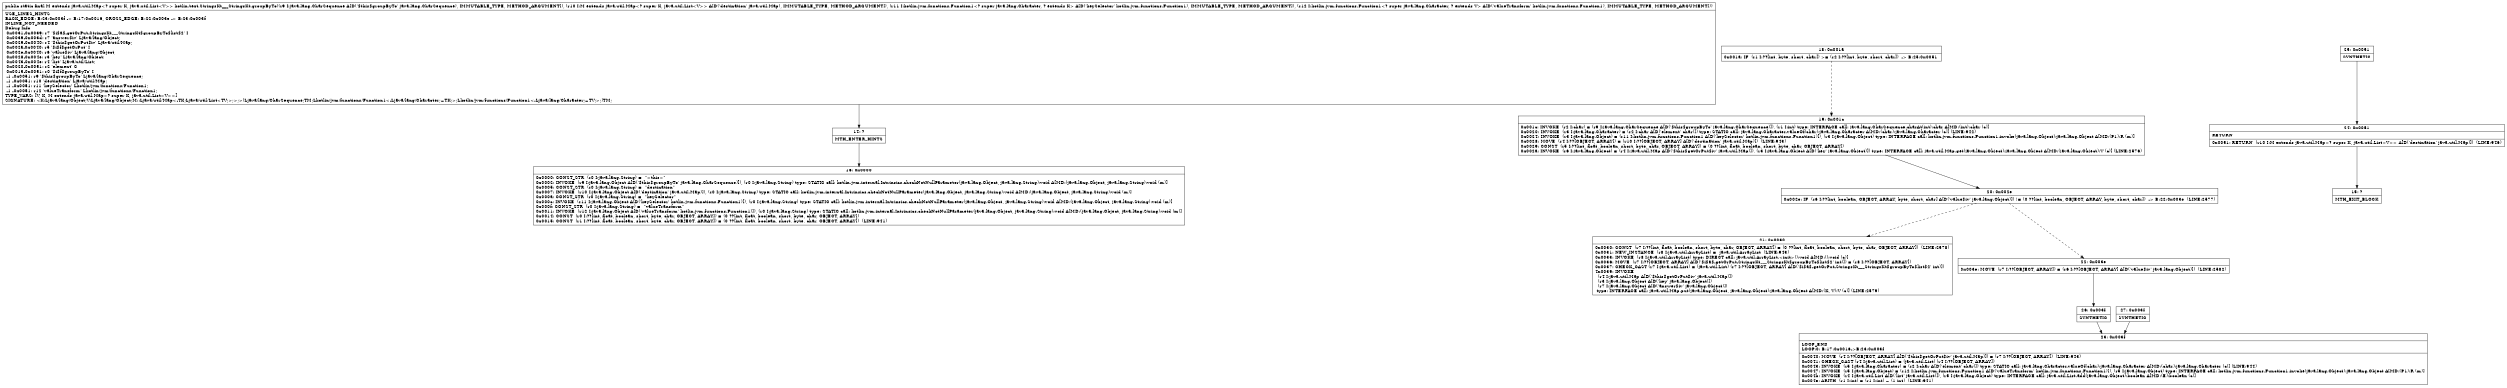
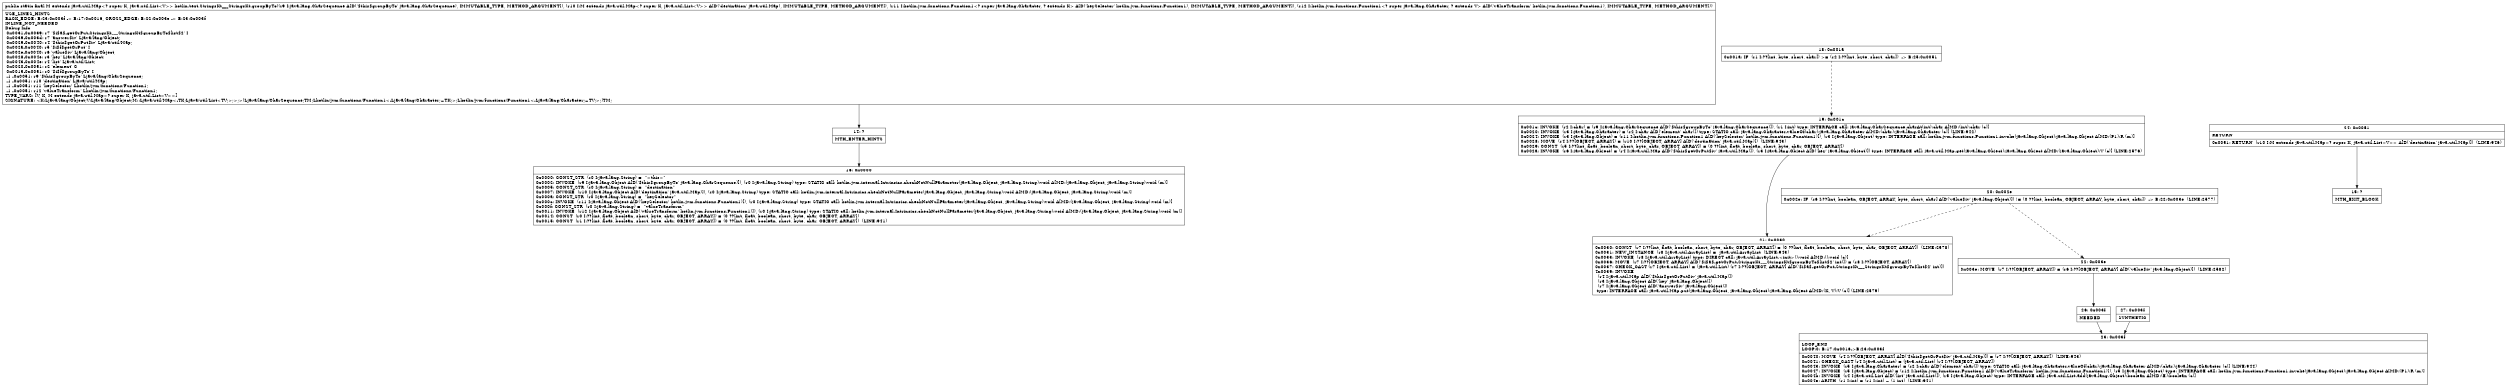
(2357, 54) -> none
(1931, 171) -> (1769, 191)
(2094, 318) -> (2090, 318)
